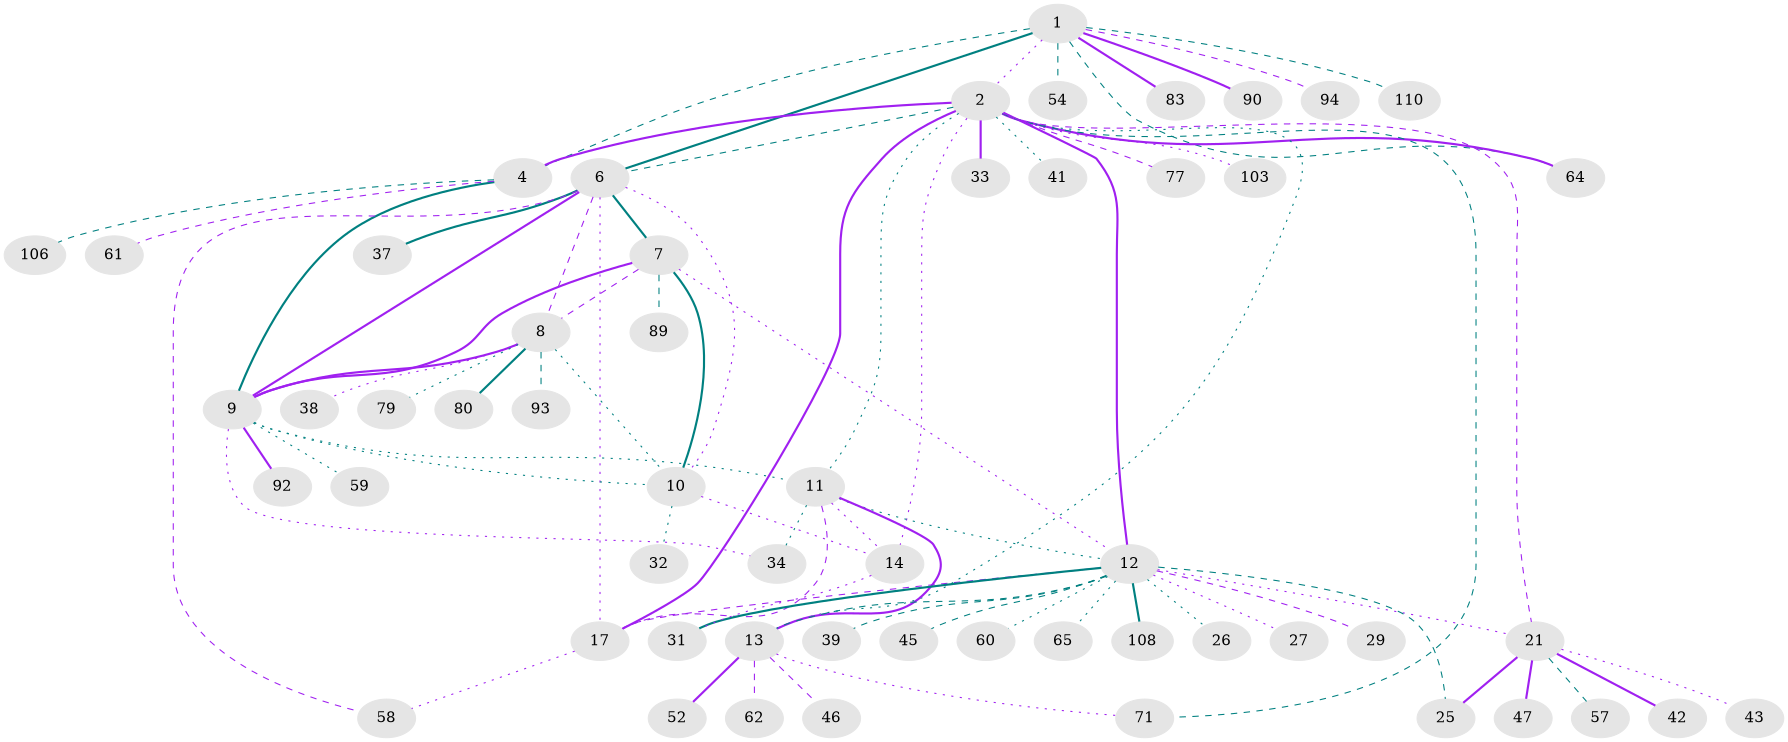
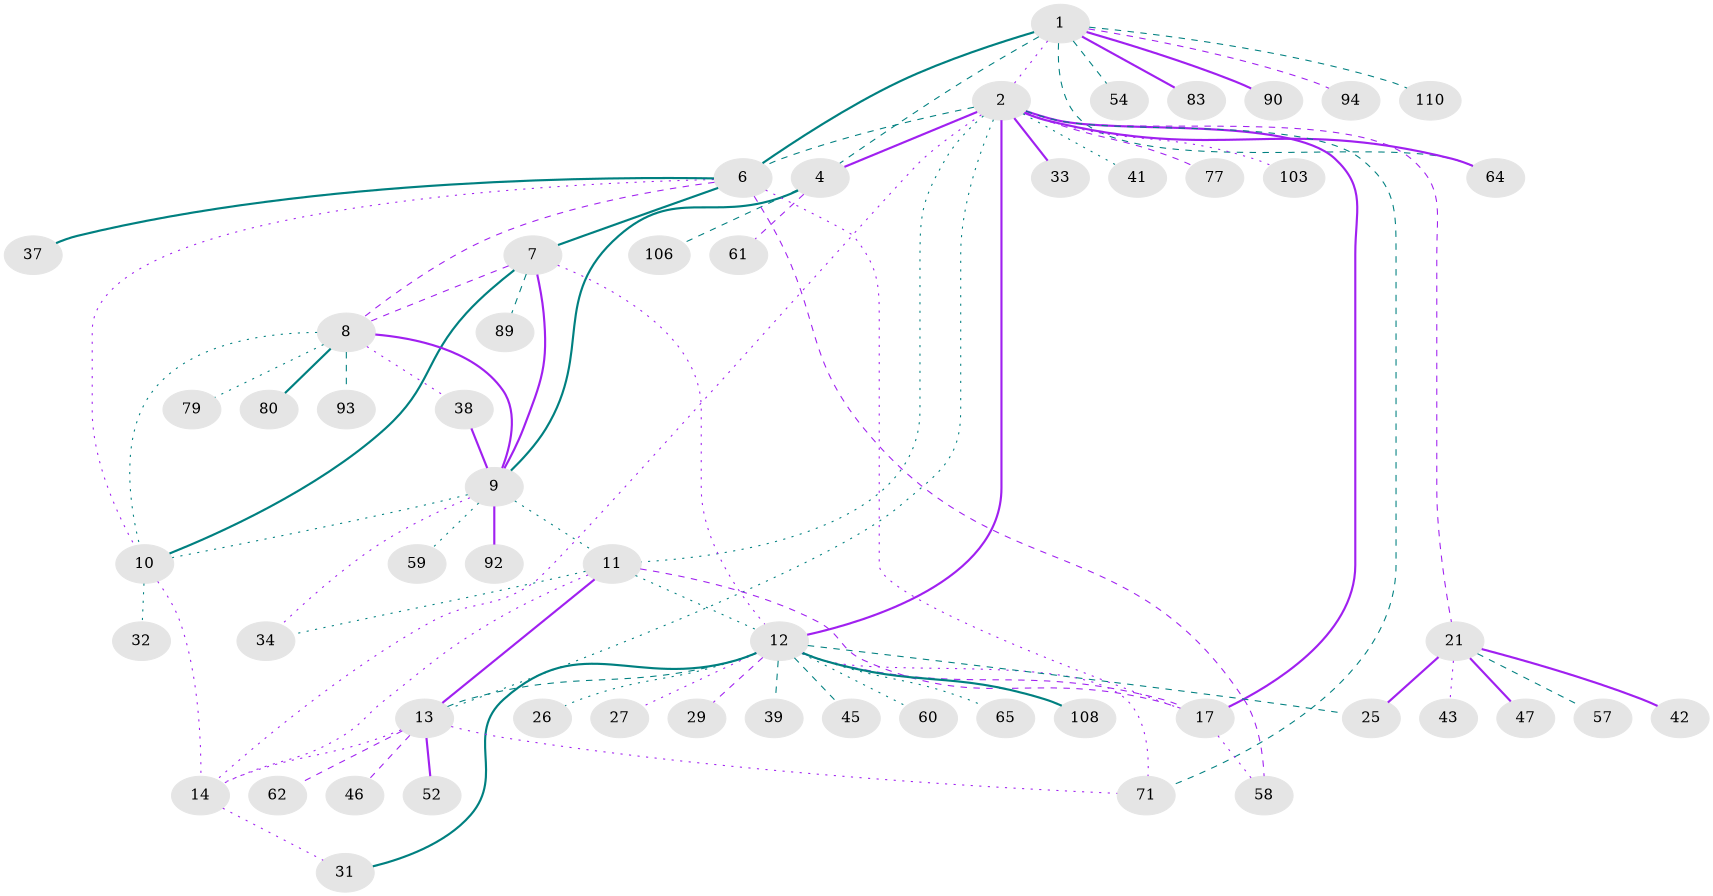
(416, 294) -> (479, 448)
(1333, 600) -> (945, 668)
none -> (326, 753)
